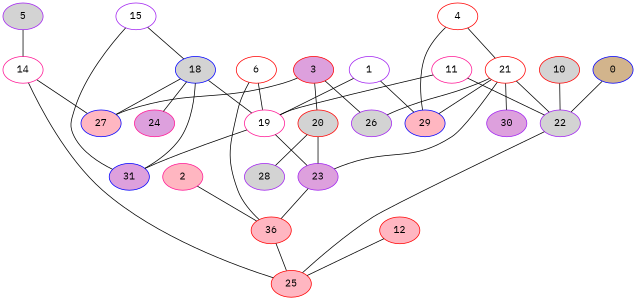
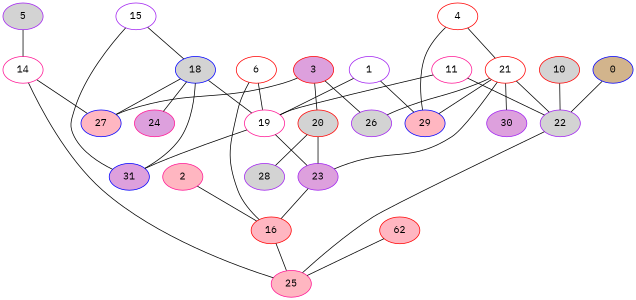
(271, 230) -> (271, 230)
(400, 230) -> (400, 230)
(291, 284) -> (291, 284)
